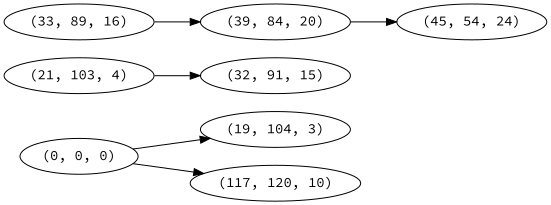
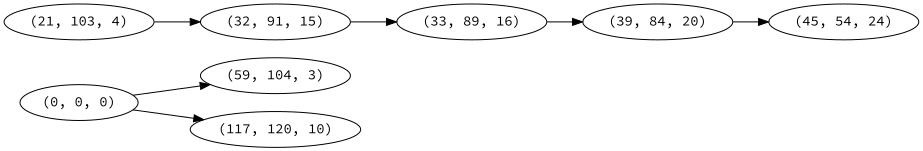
none -> (368, 22)
(275, 129) -> (275, 76)
